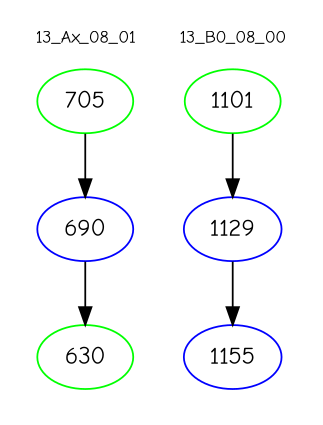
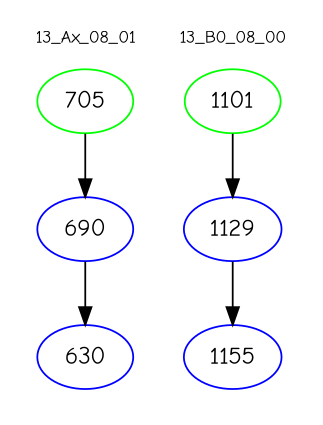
(85, 357) -> (85, 357)
